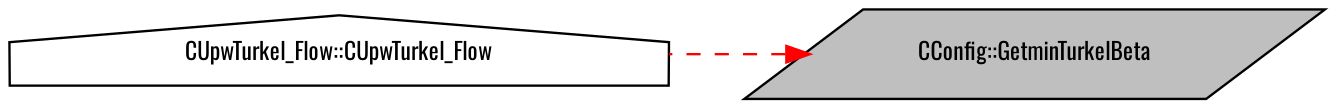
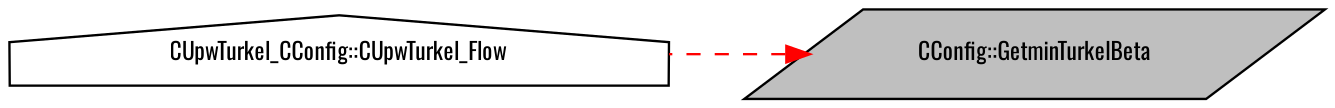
(339, 54) -> (339, 54)
